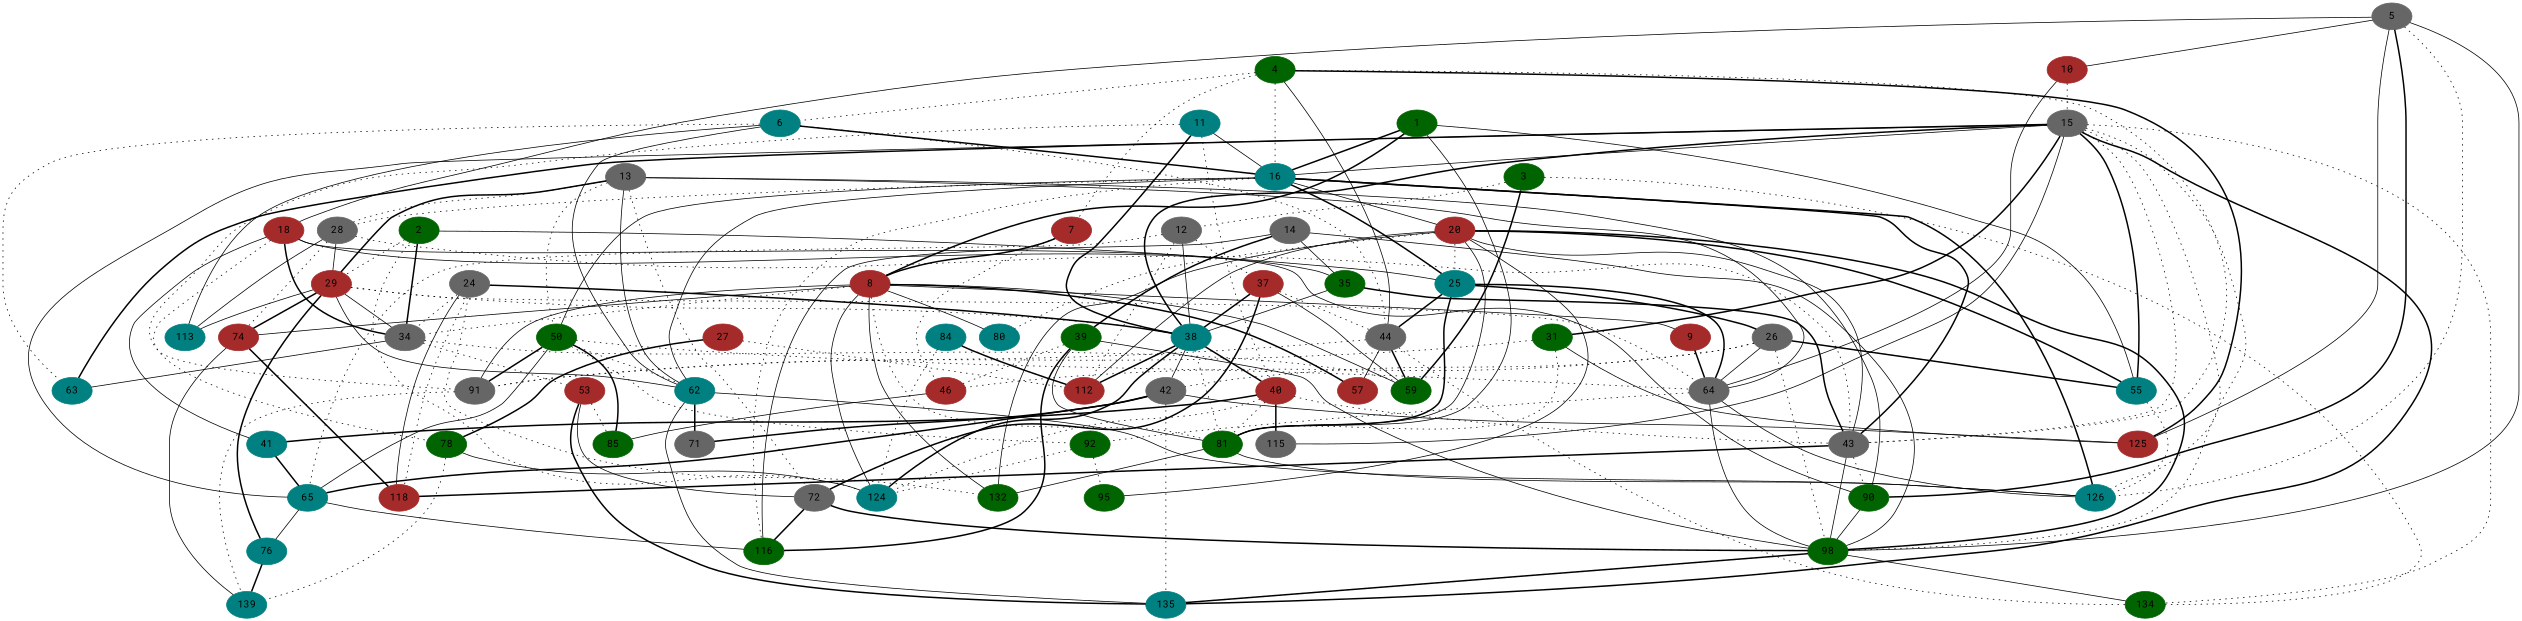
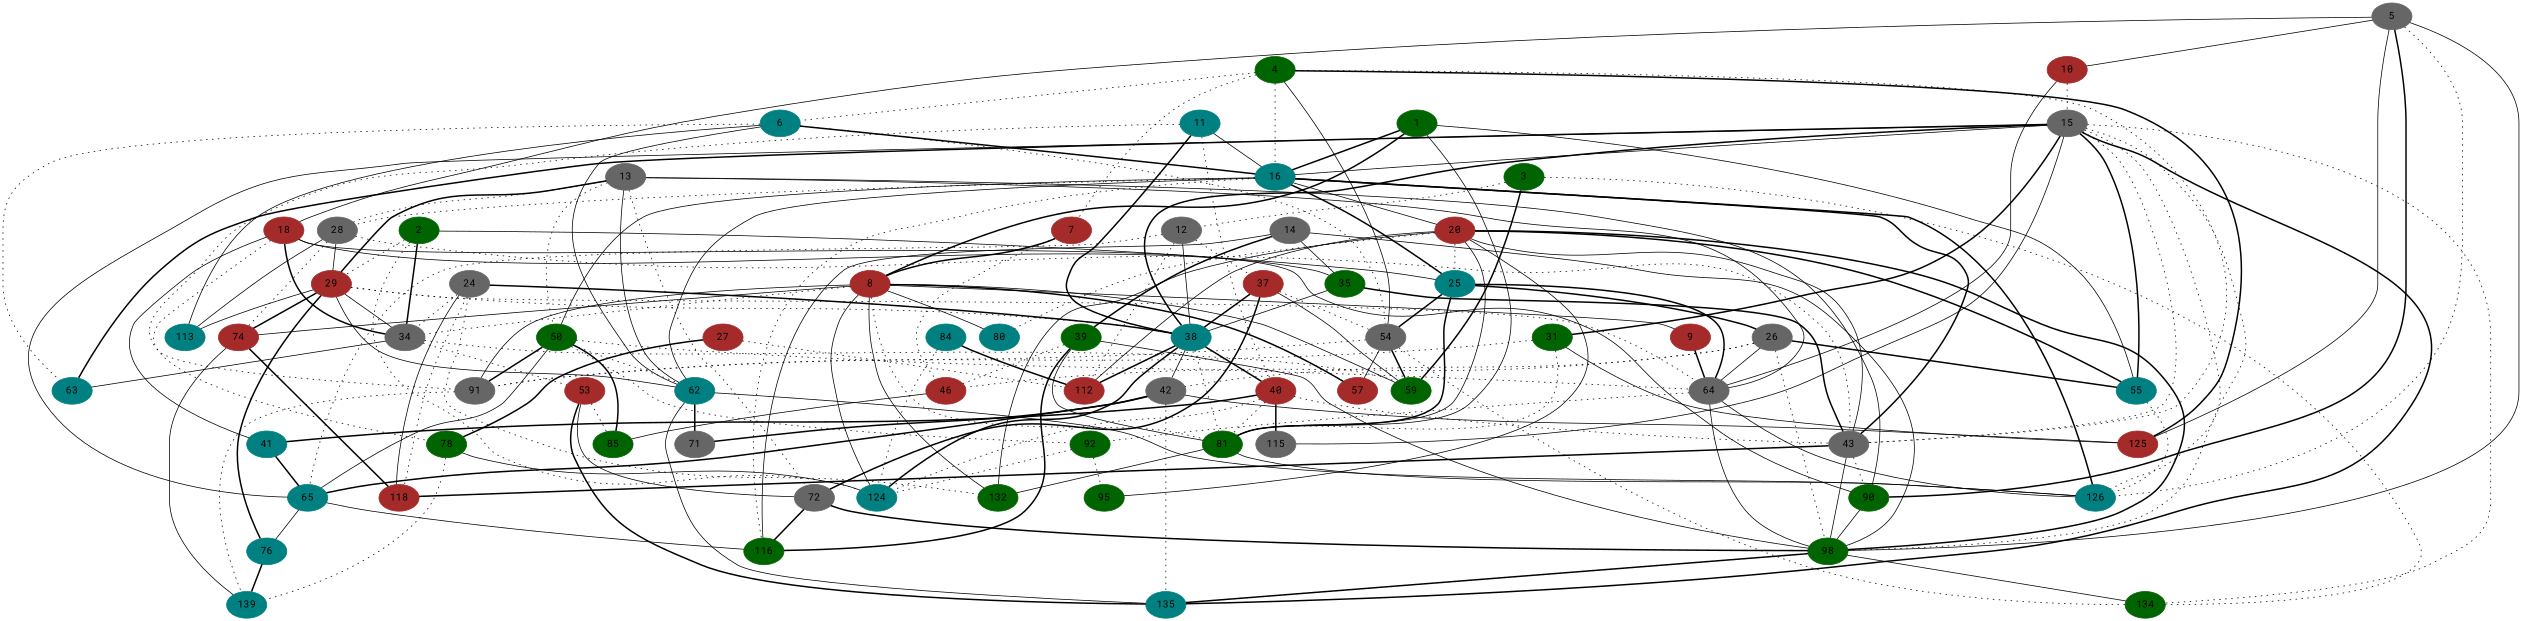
(1386, 337) -> (1386, 337)
